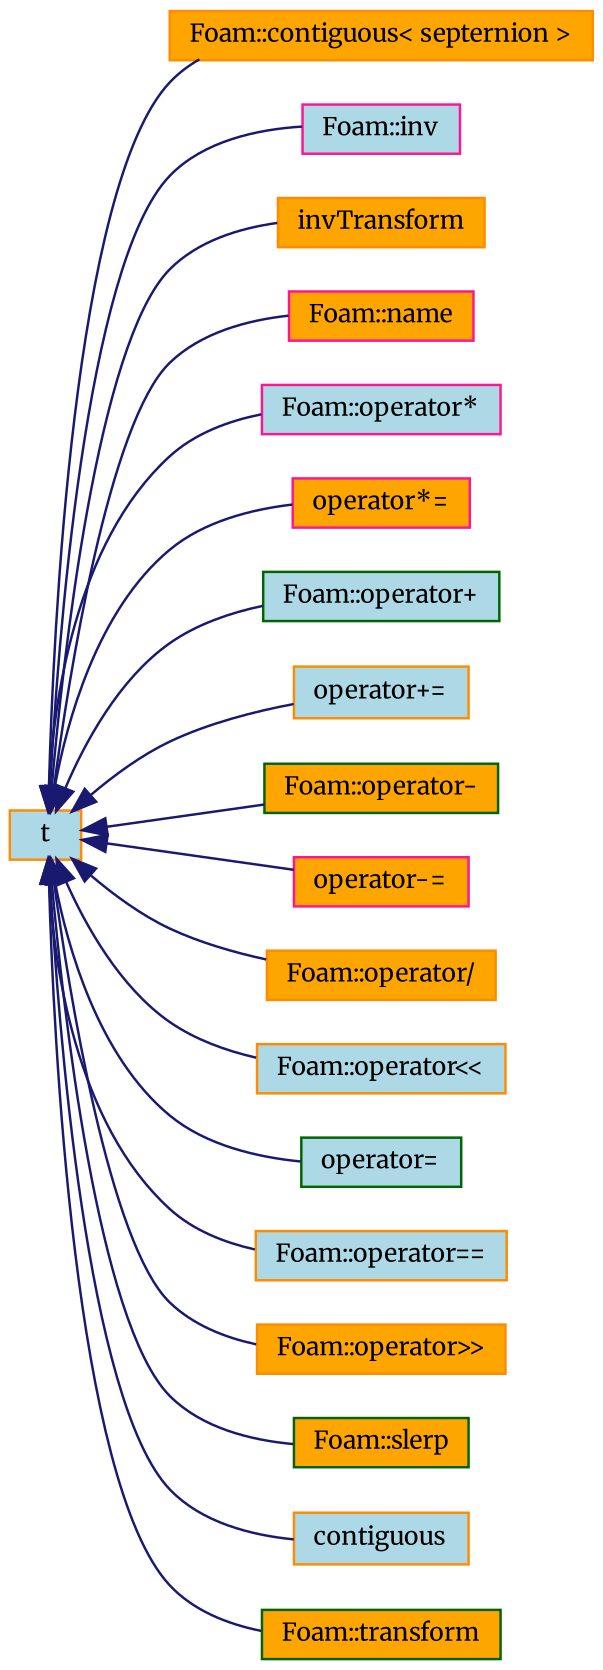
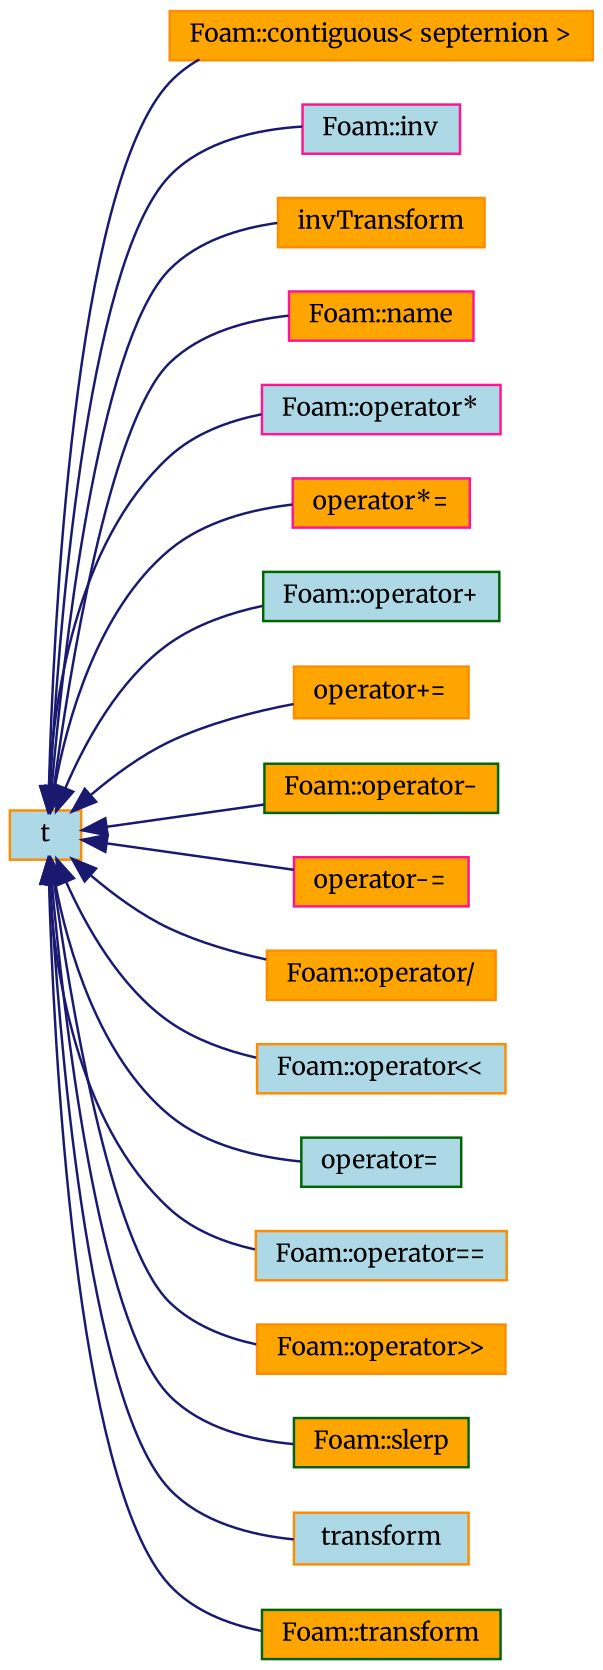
(381, 692) -> (381, 692)
(381, 1539) -> (381, 1539)
